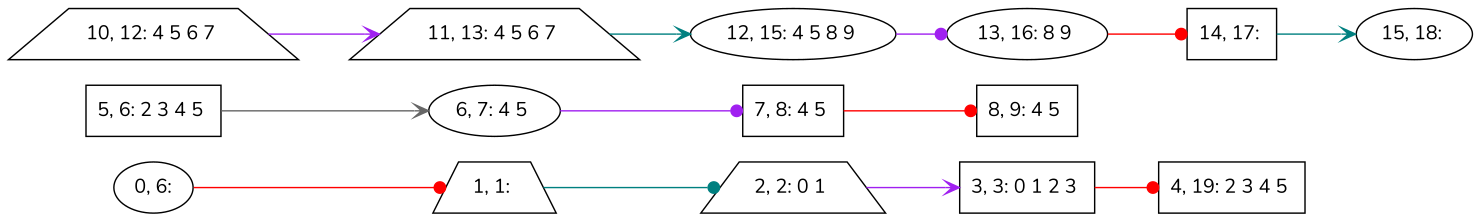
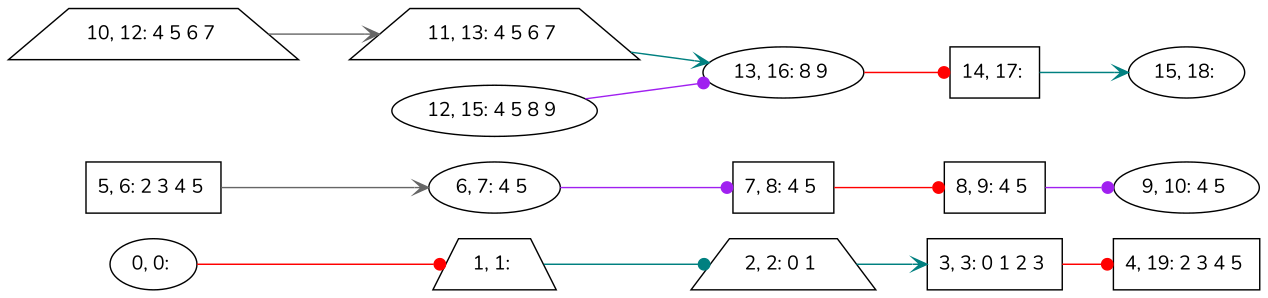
(317, 34) -> (317, 34)
(643, 34) -> (663, 56)
(153, 188) -> (153, 264)
(906, 188) -> (885, 264)
none -> (1187, 188)
